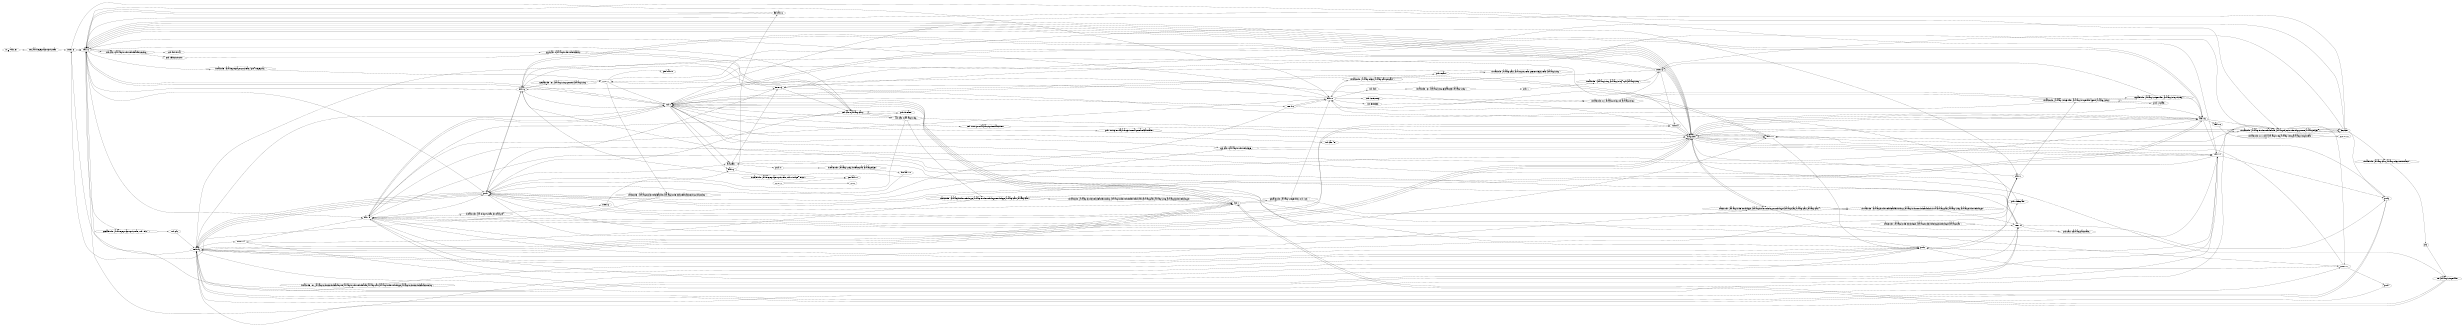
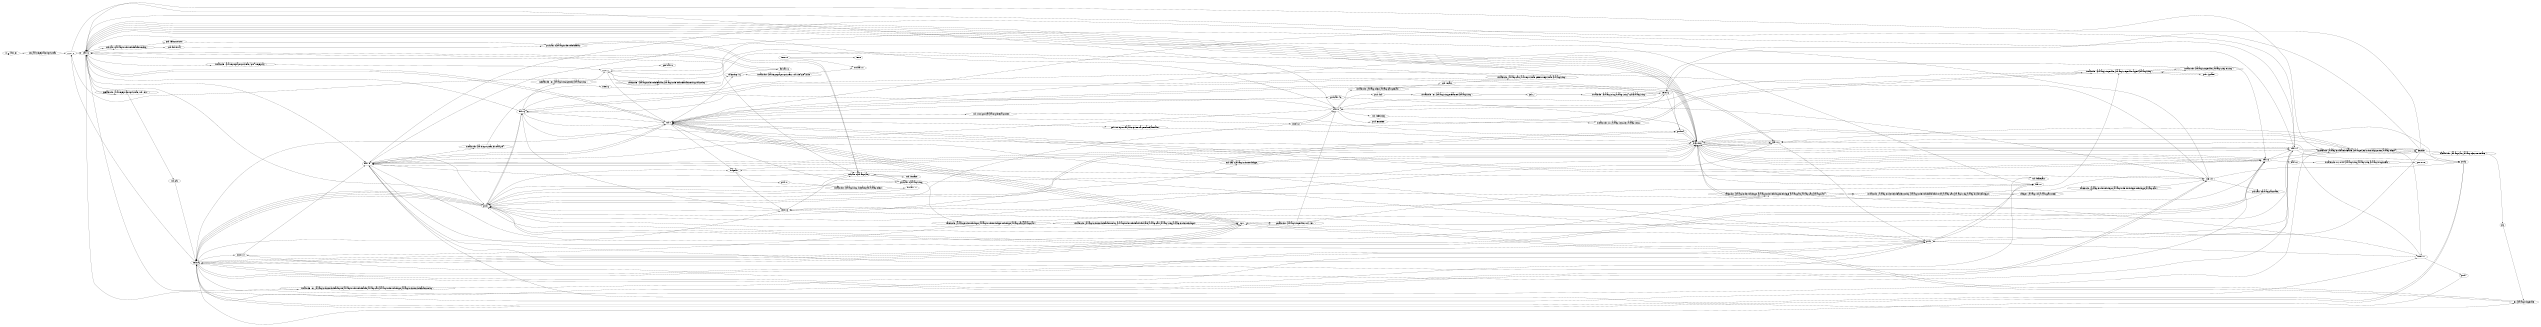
(731, 170) -> (734, 75)
none -> (2039, 194)
